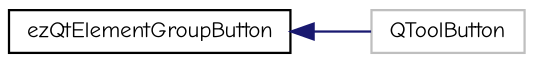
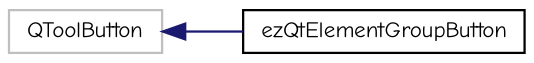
(342, 32) -> (214, 32)
